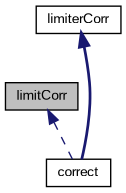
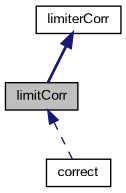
(90, 103) -> (57, 64)
